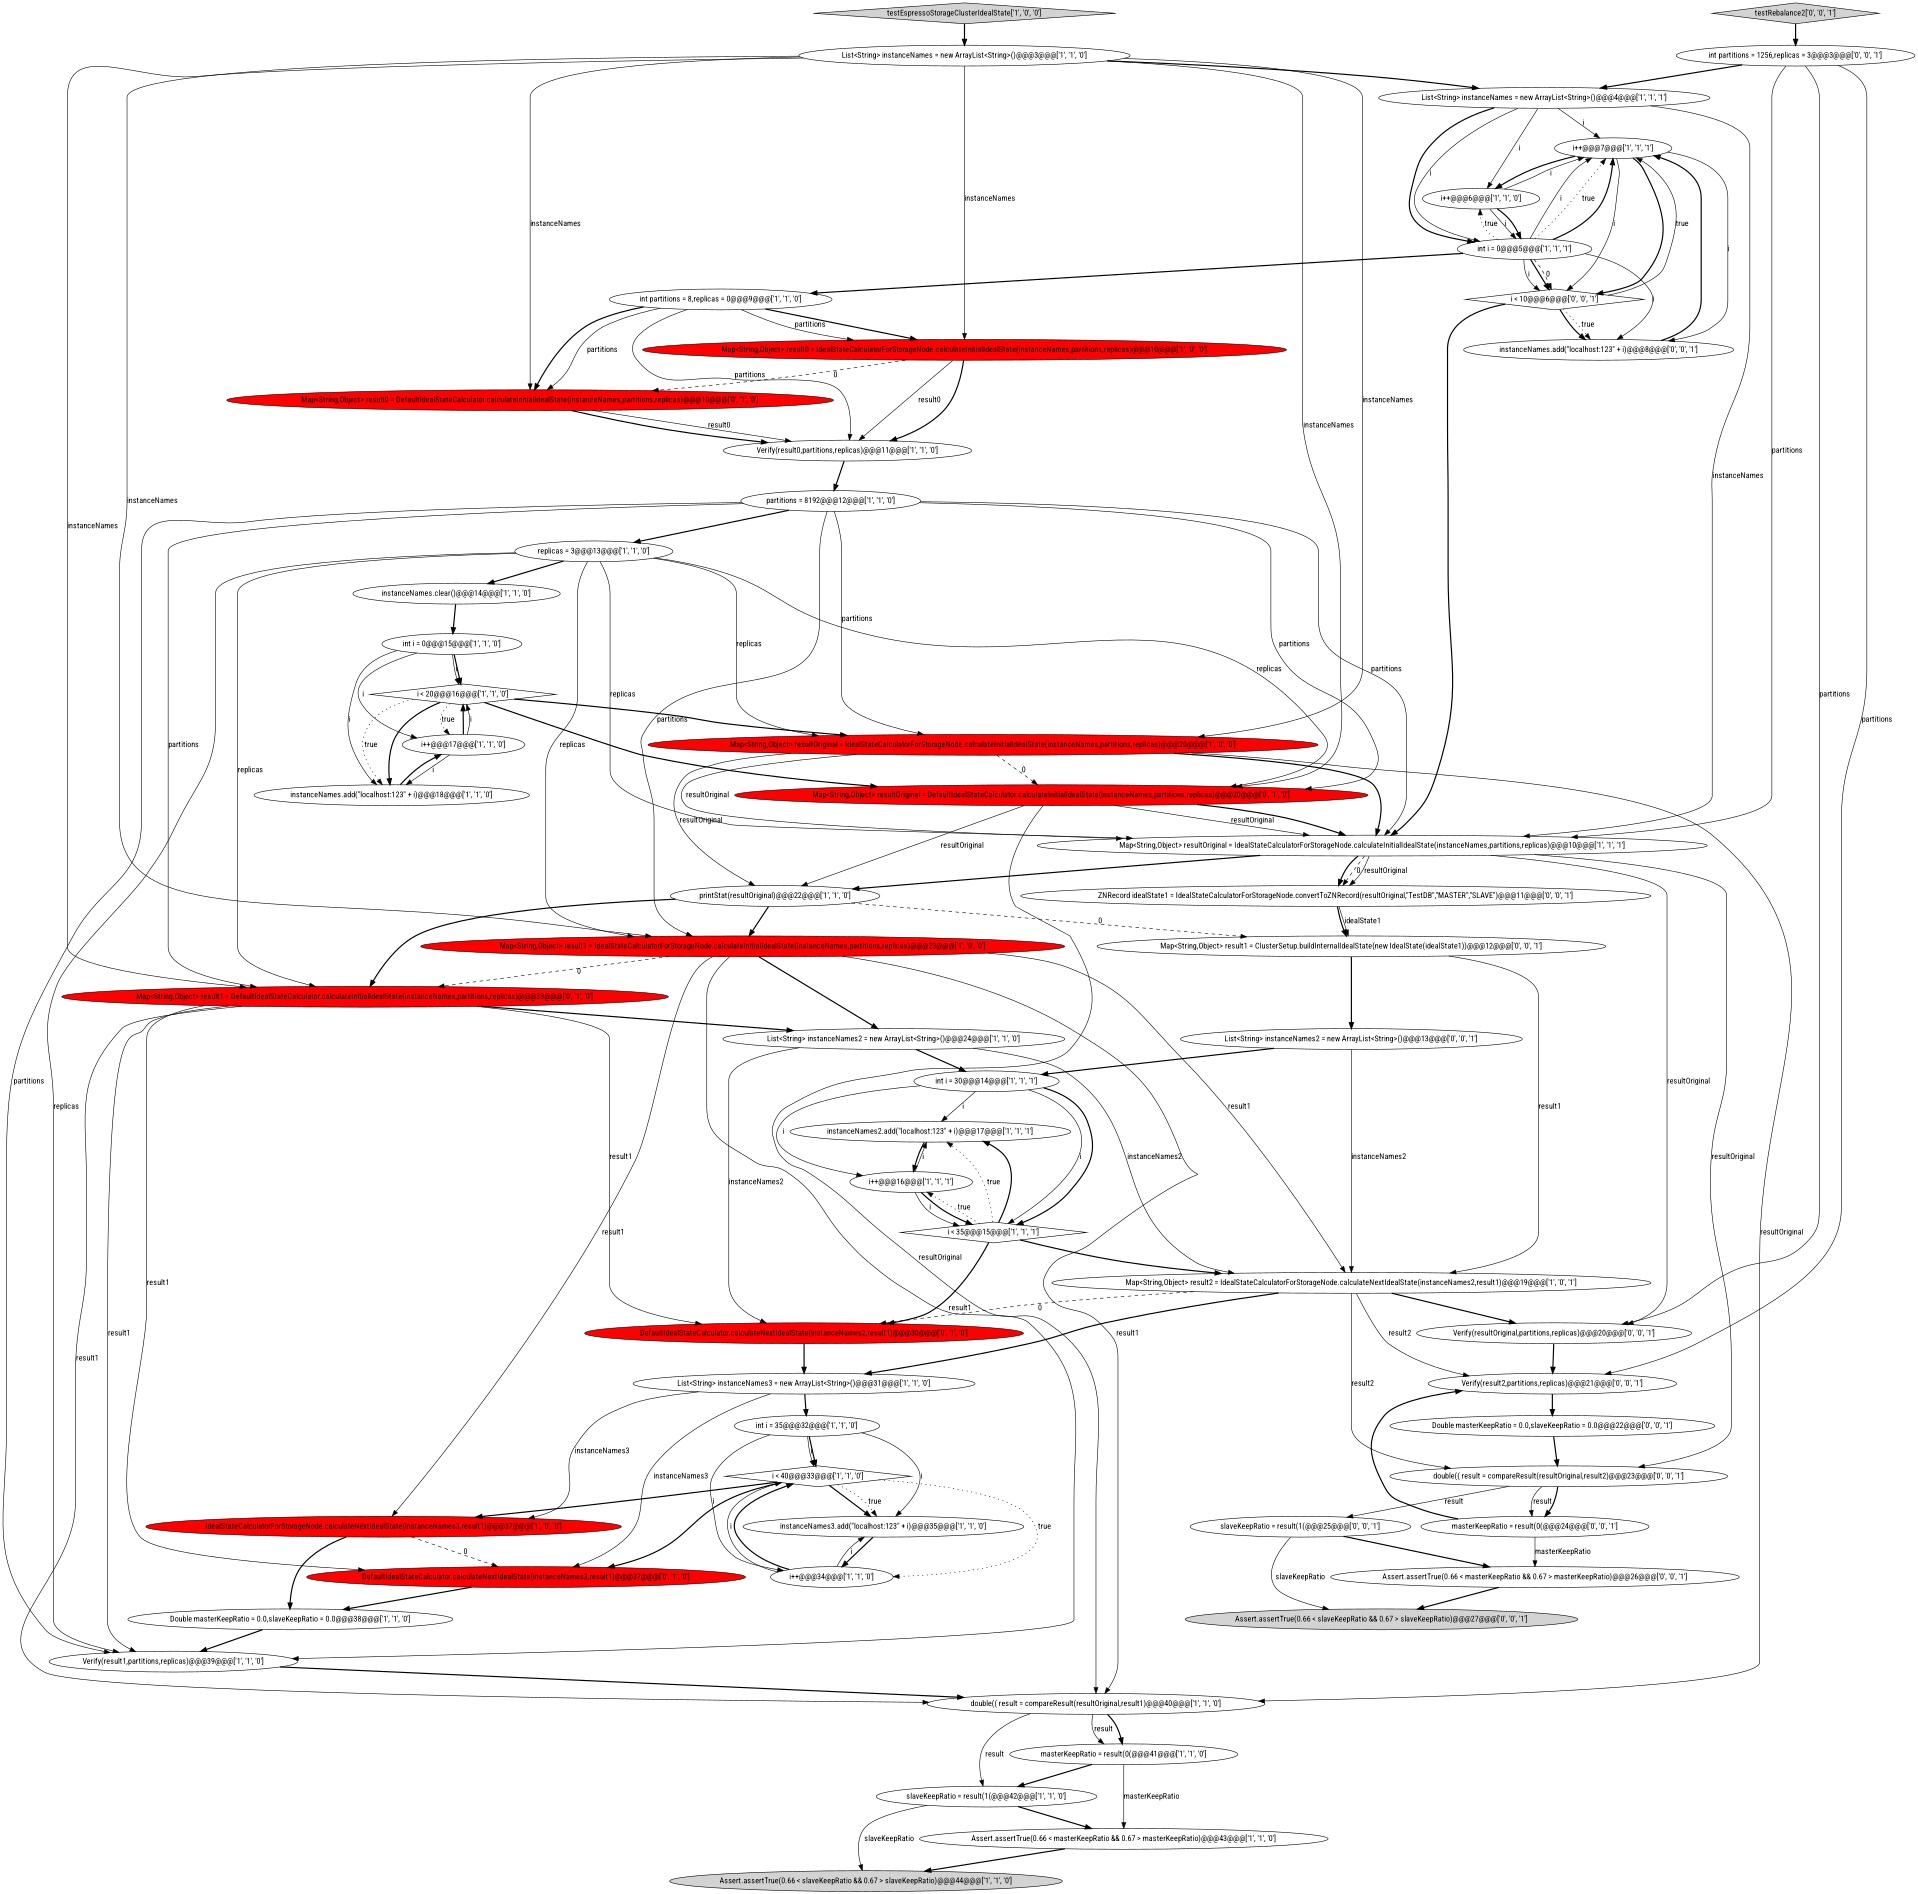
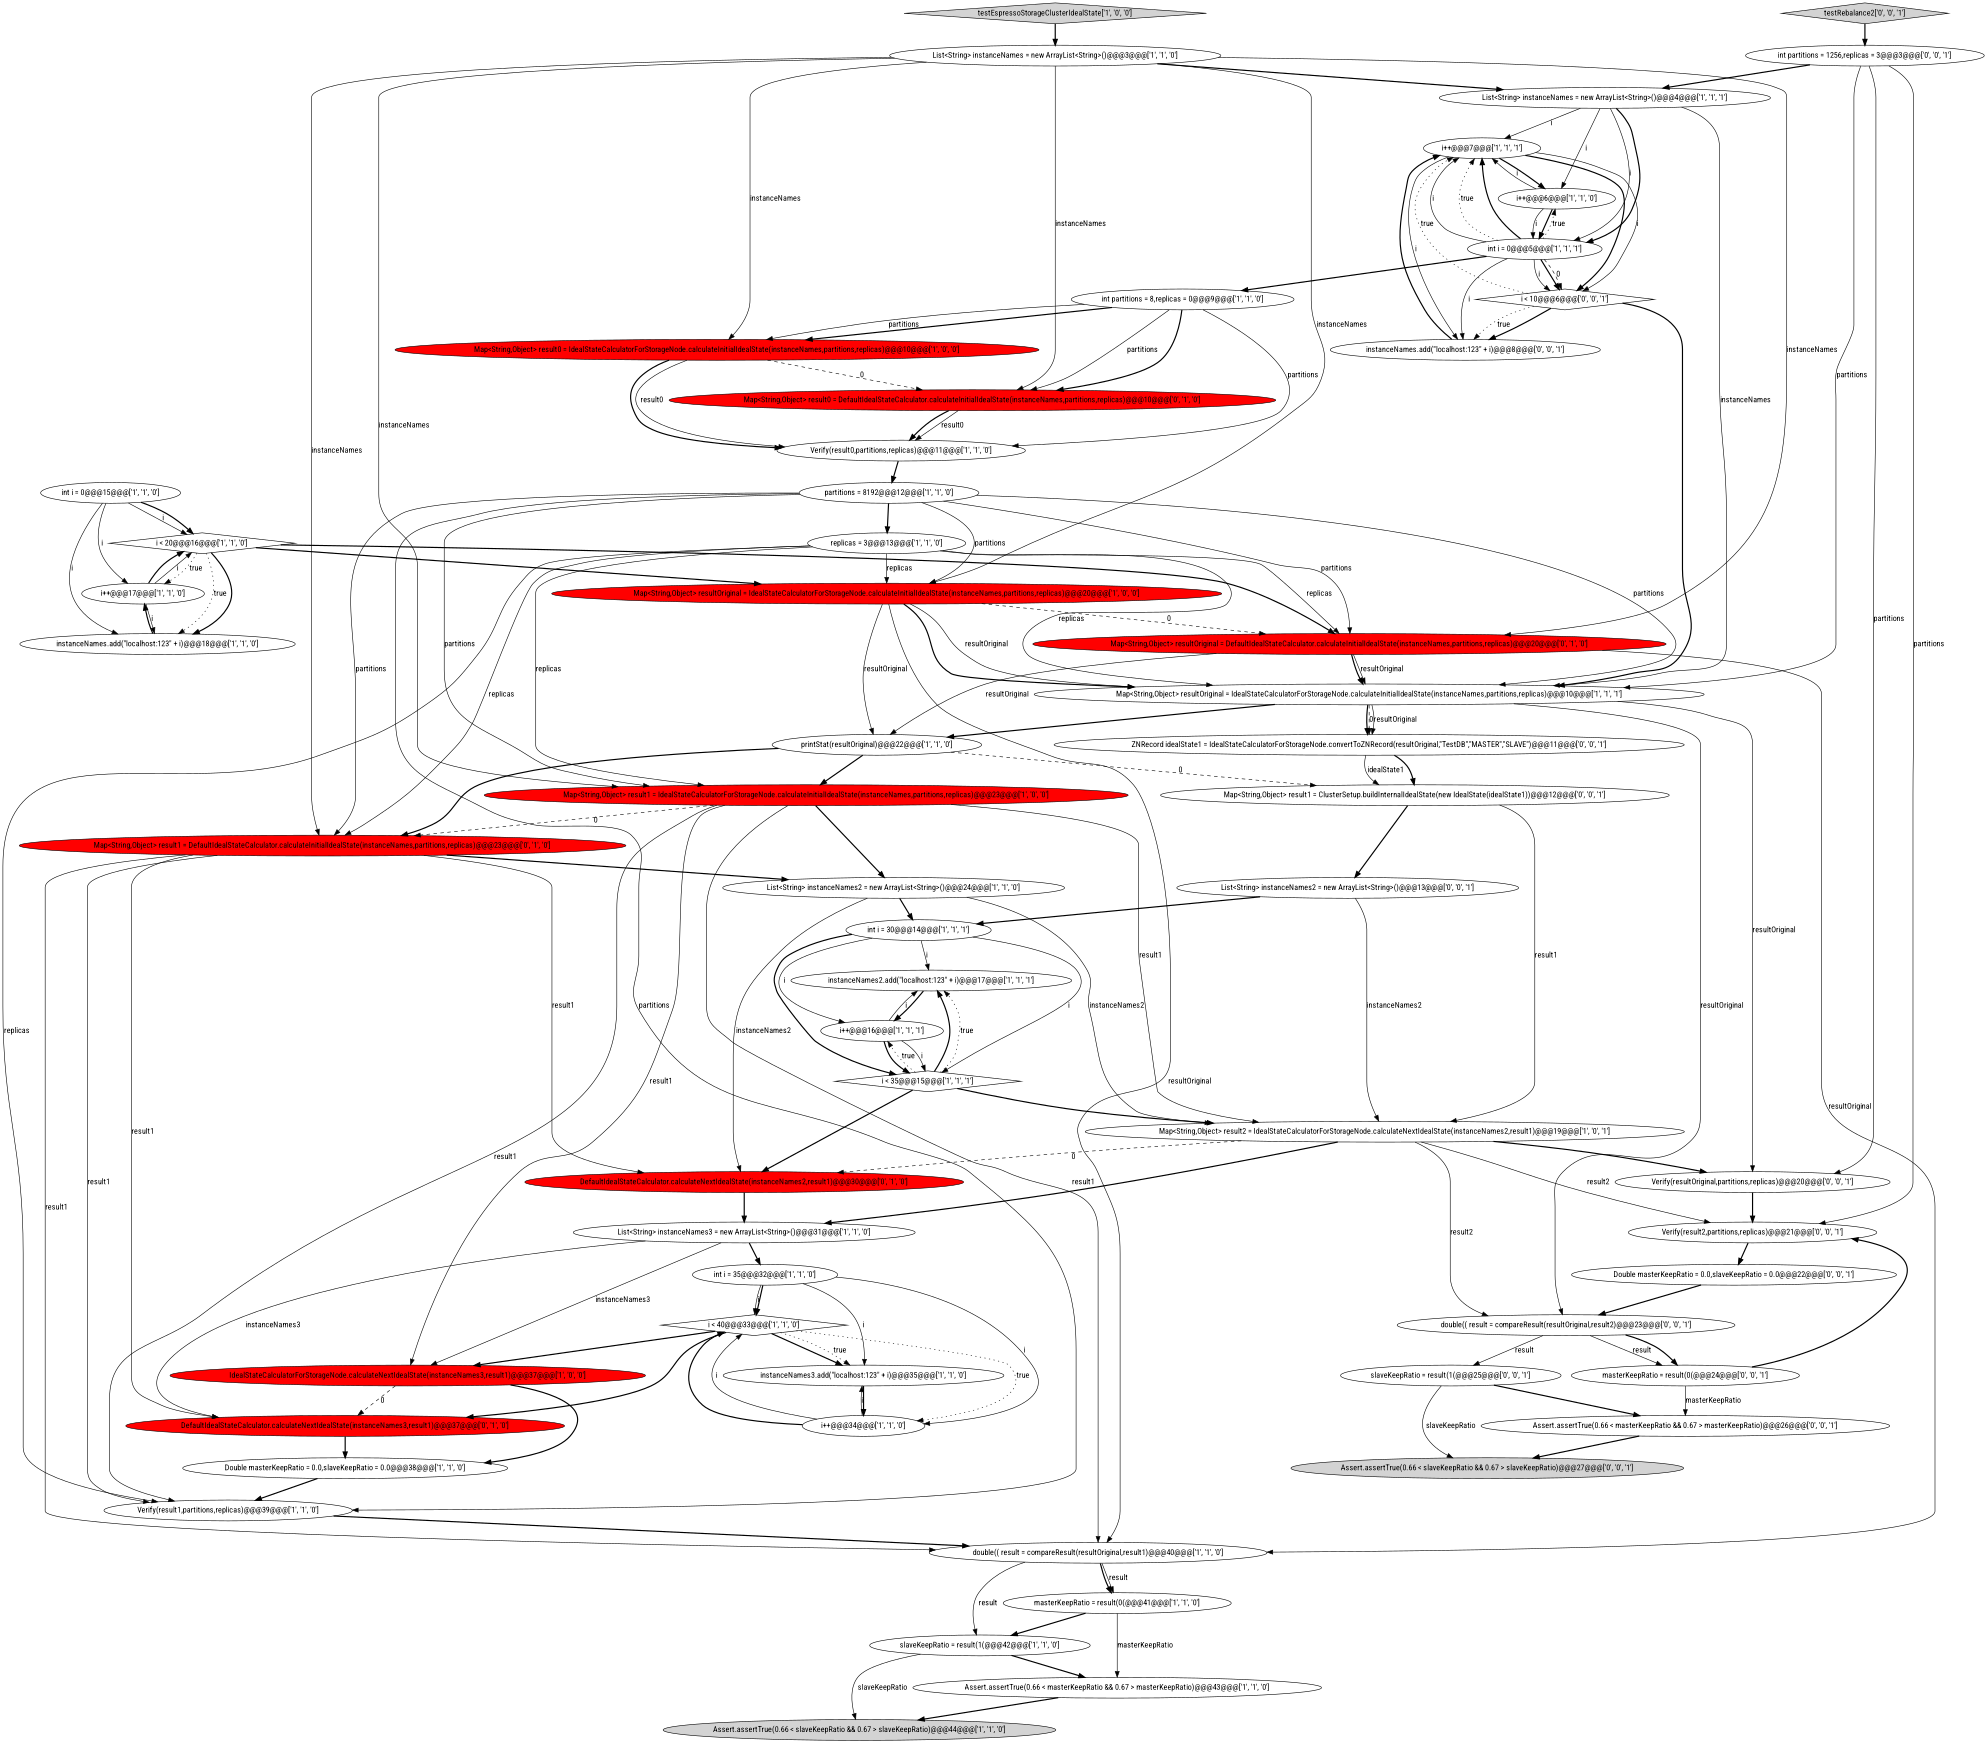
(1673, 240) -> (1435, 247)
(457, 594) -> none
